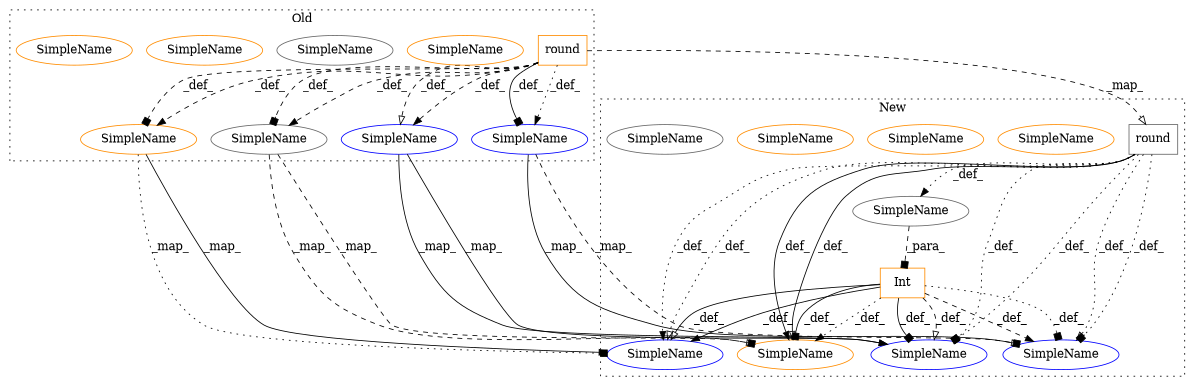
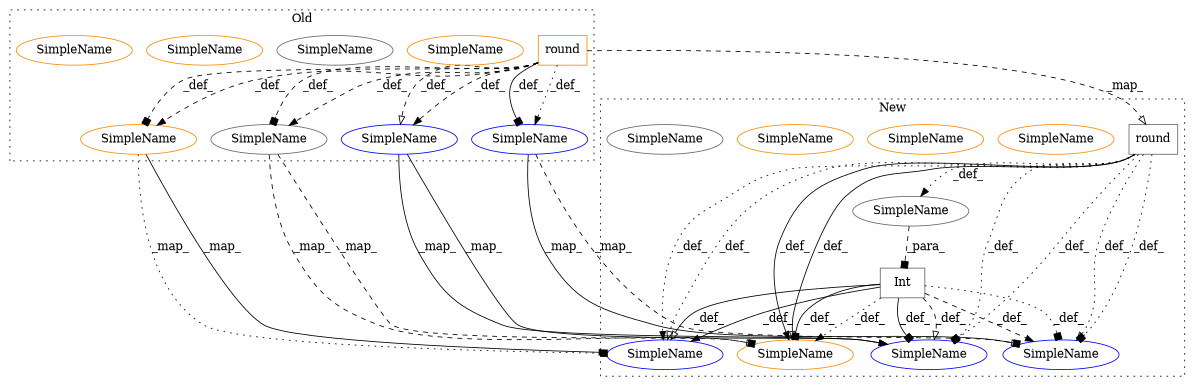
(903, 283) -> (903, 283)
